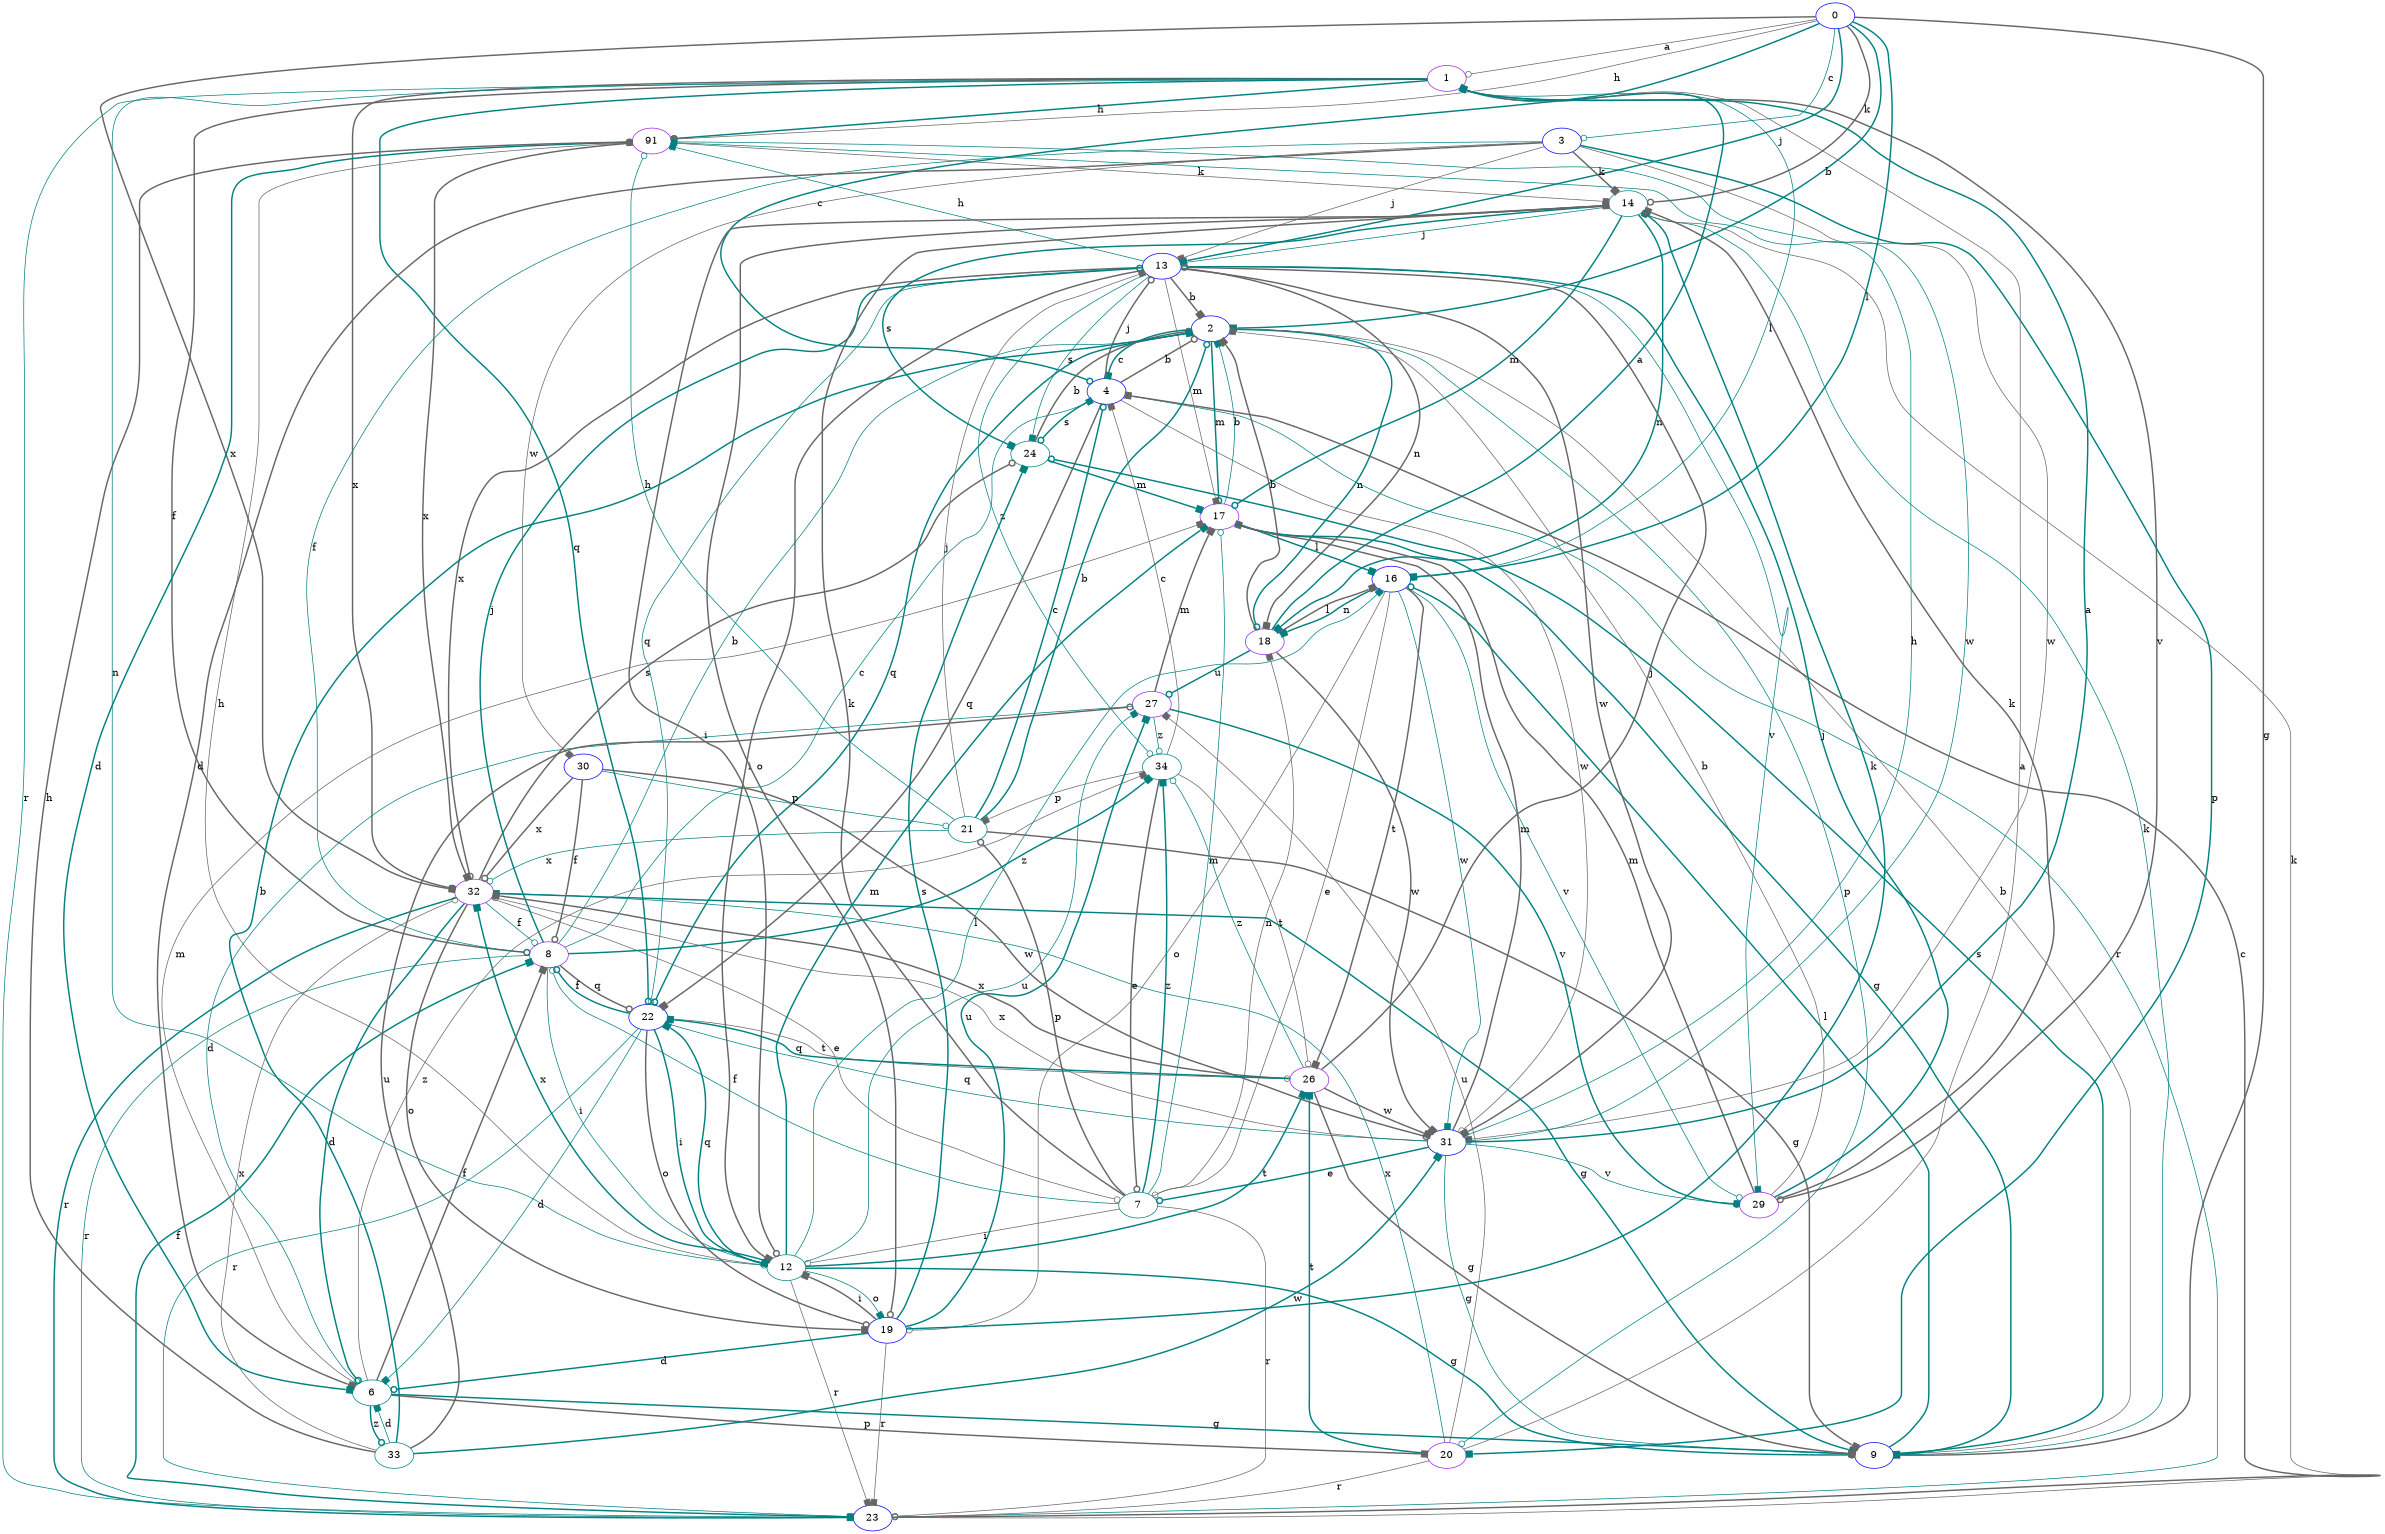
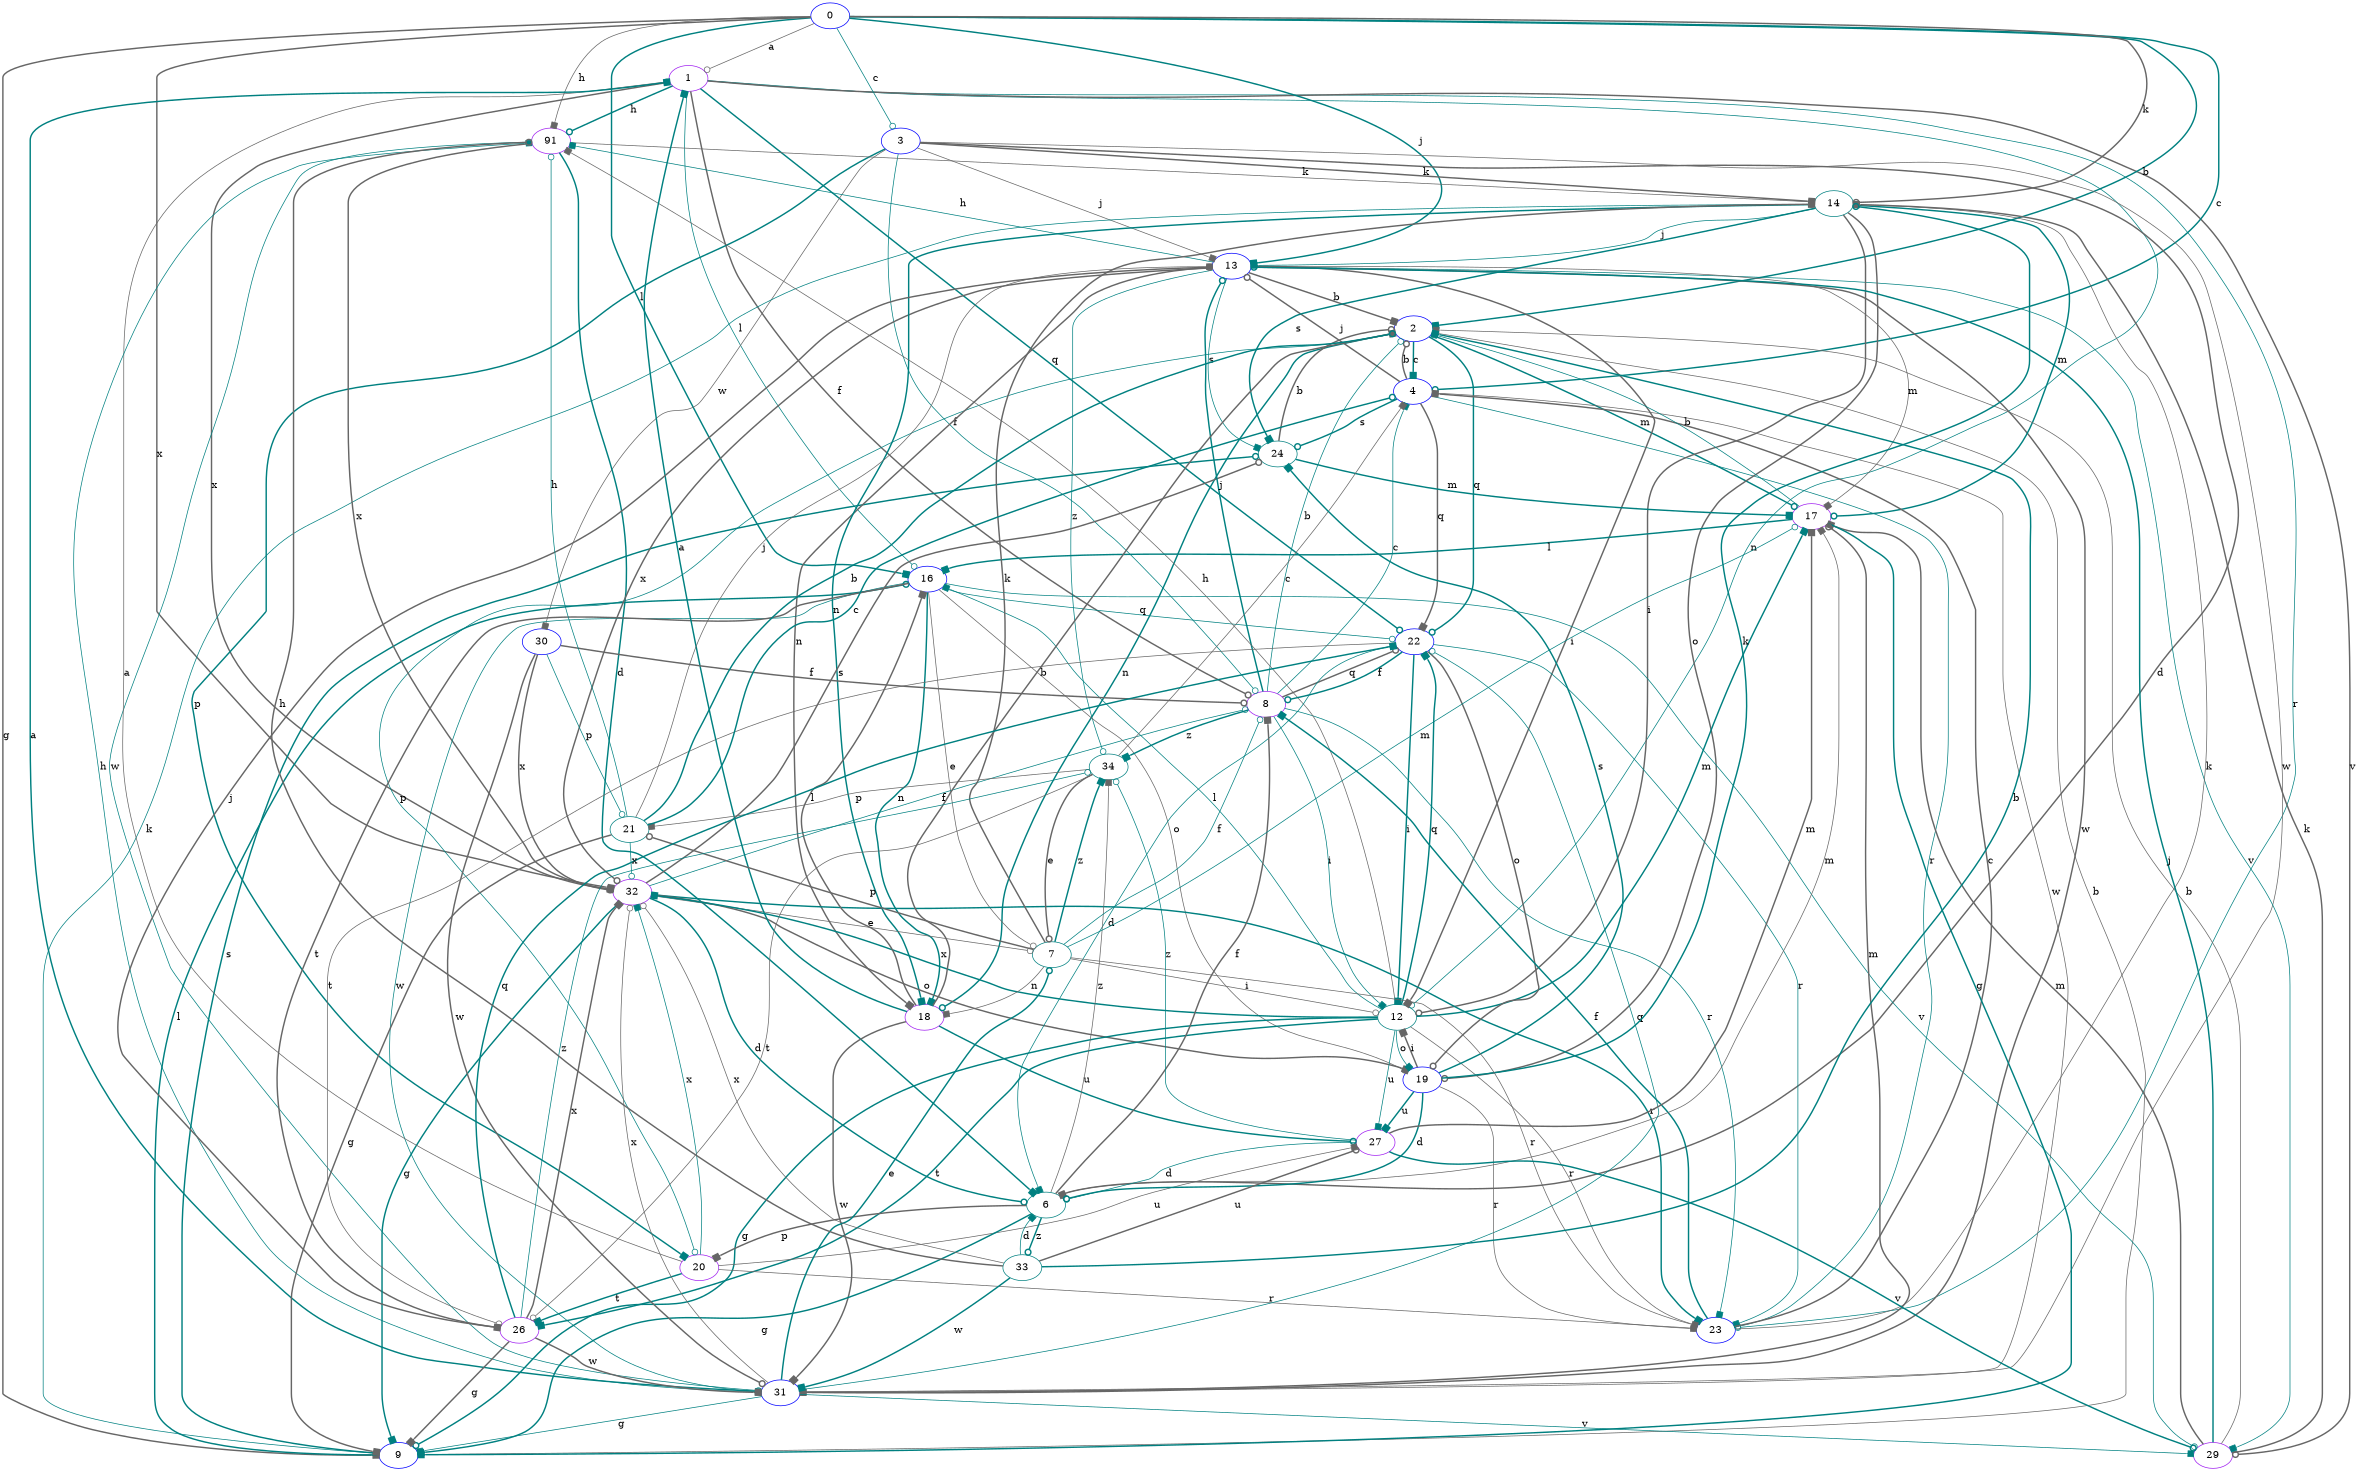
(737, 482) -> (1165, 617)
